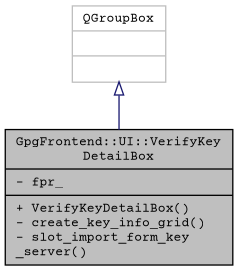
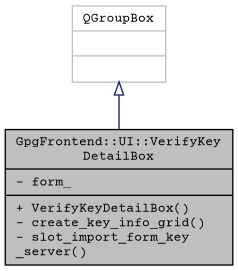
(40, 182) -> (44, 182)
